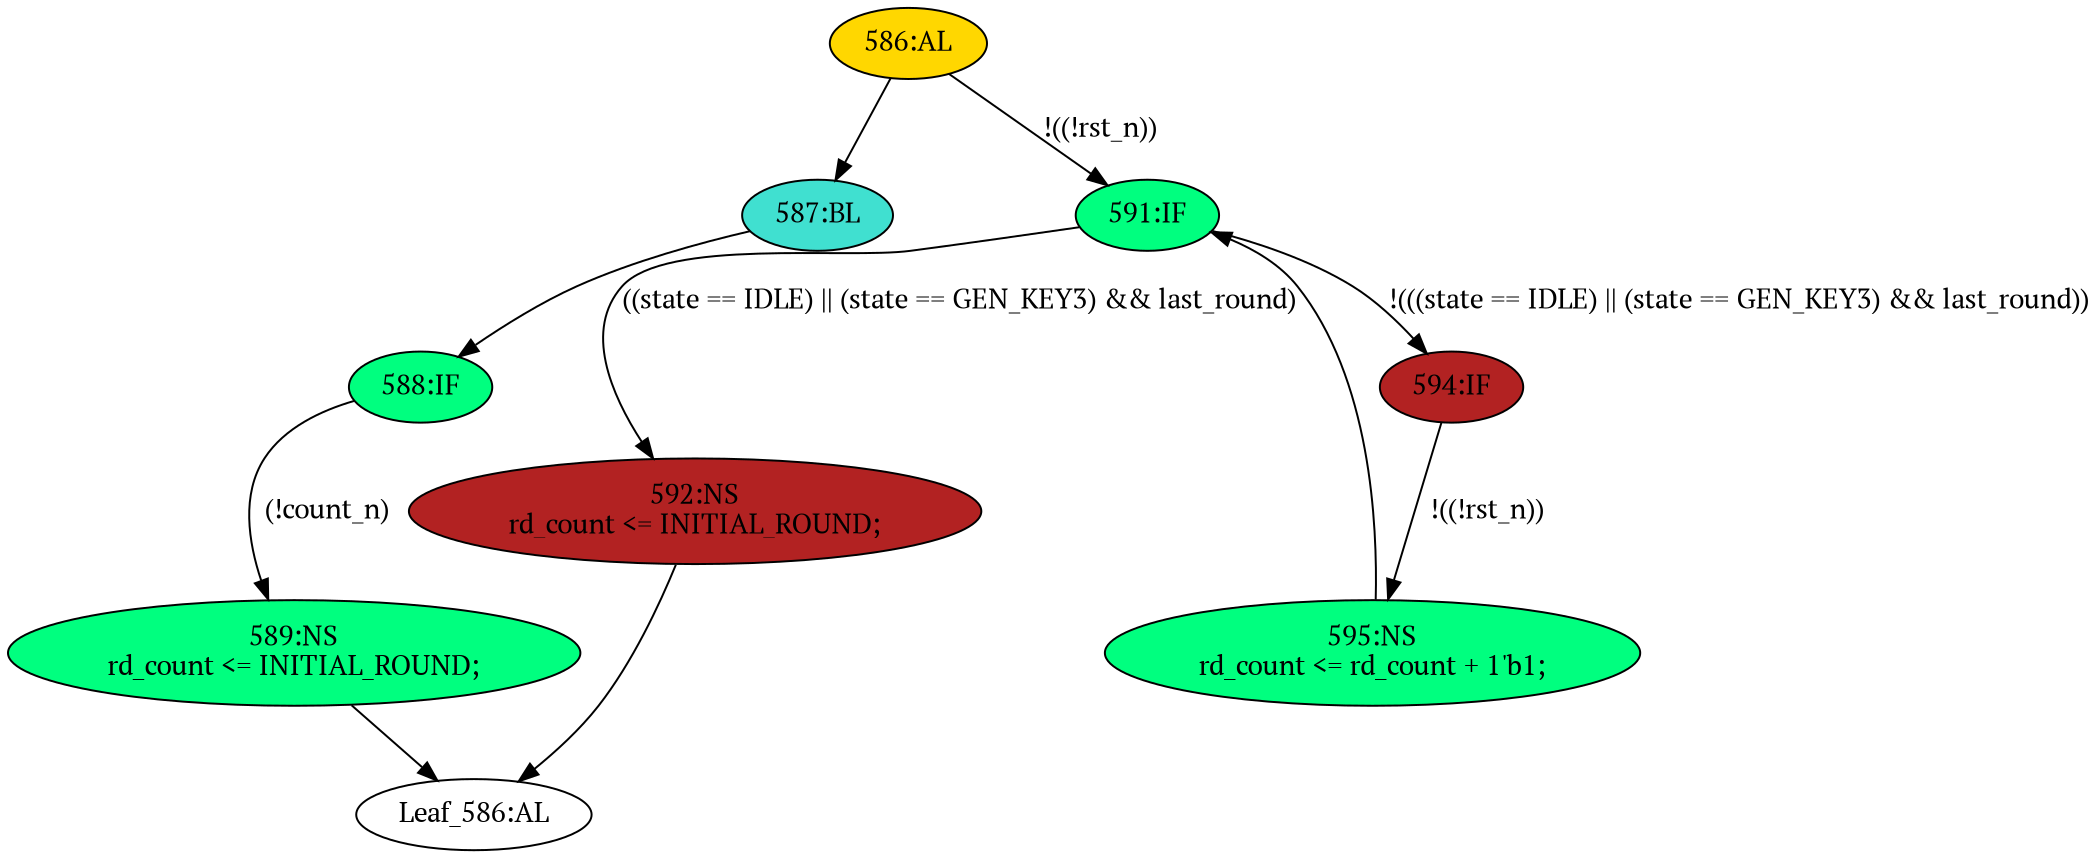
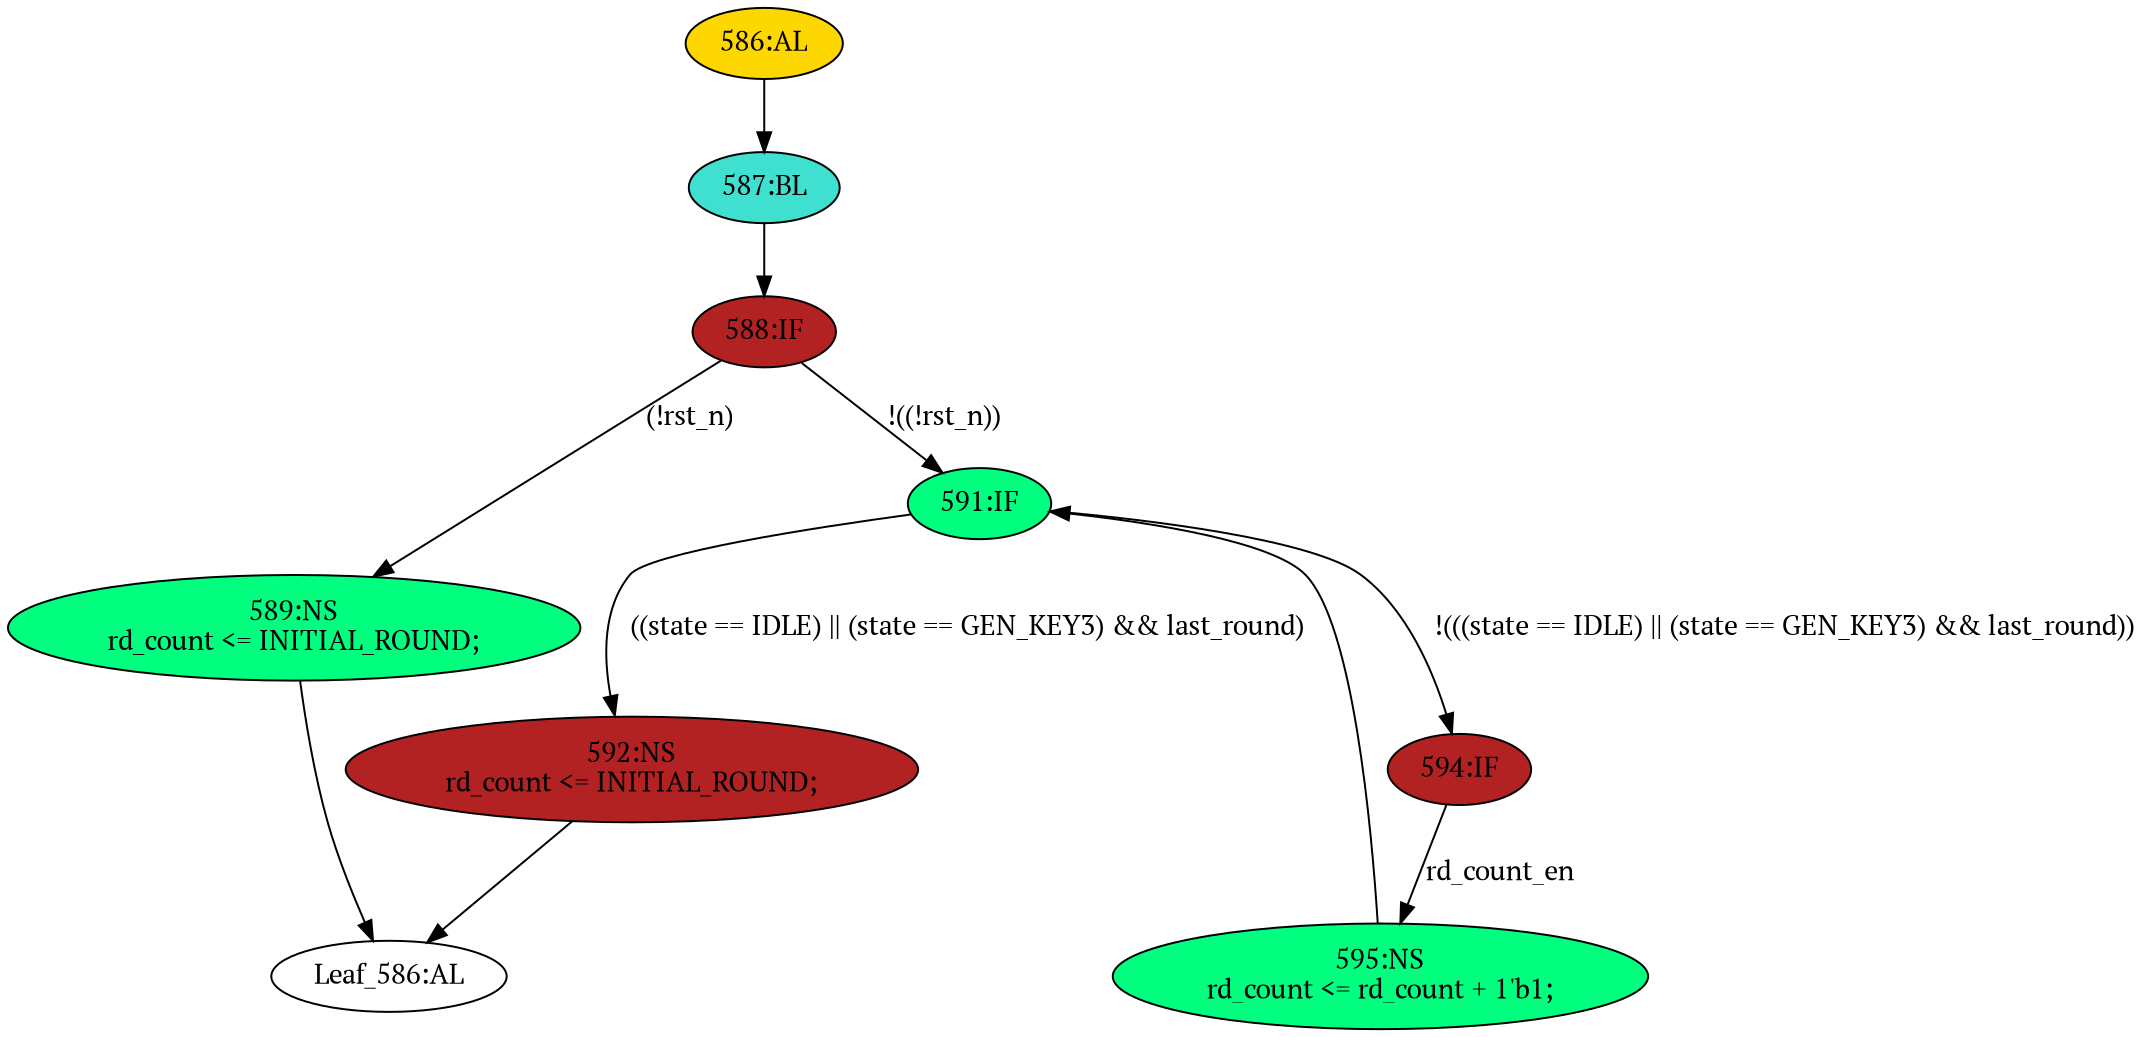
(1020, 124) -> (864, 412)
(421, 387) -> (764, 332)
(328, 511) -> (690, 418)
(1487, 511) -> (1501, 873)
